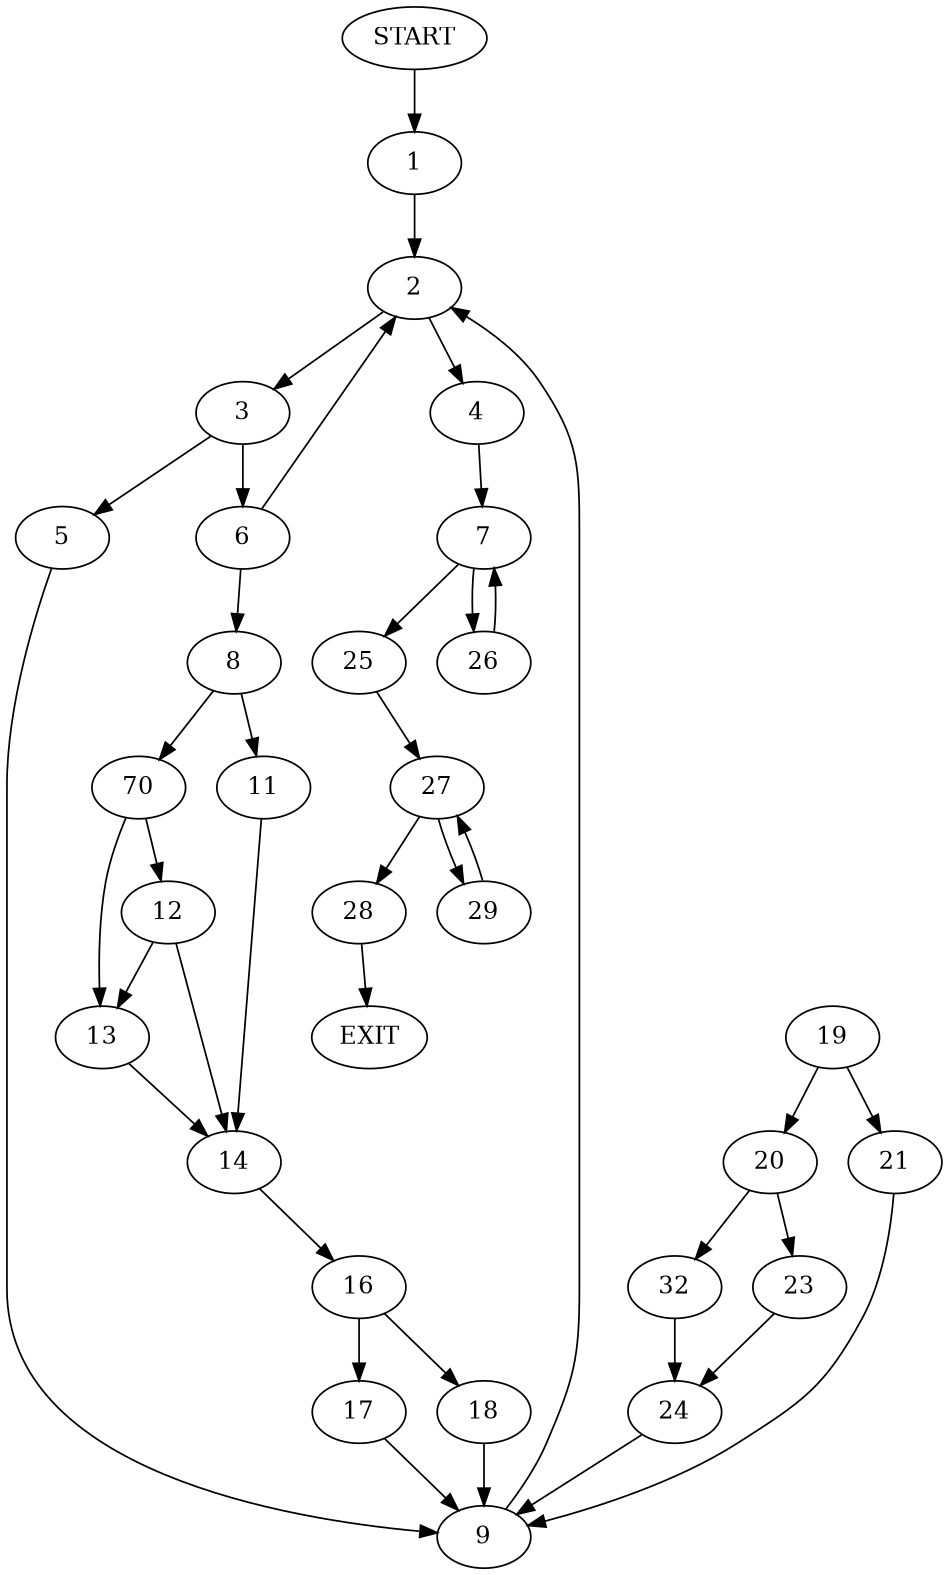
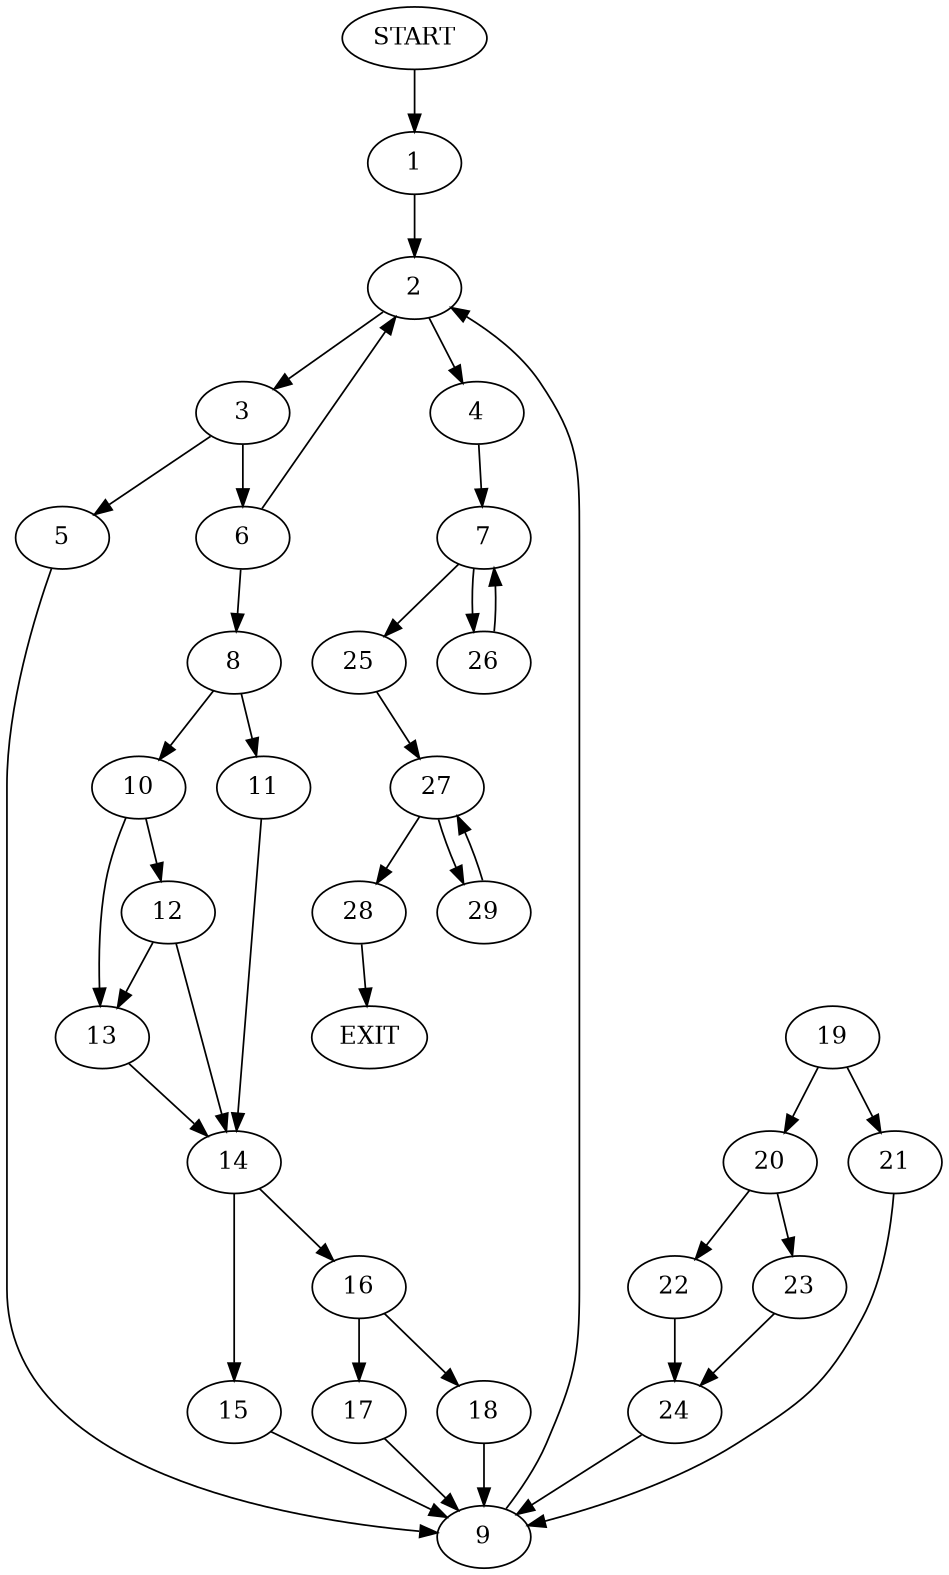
(139, 788) -> (139, 788)
(675, 1287) -> (675, 1287)
none -> (234, 1412)
